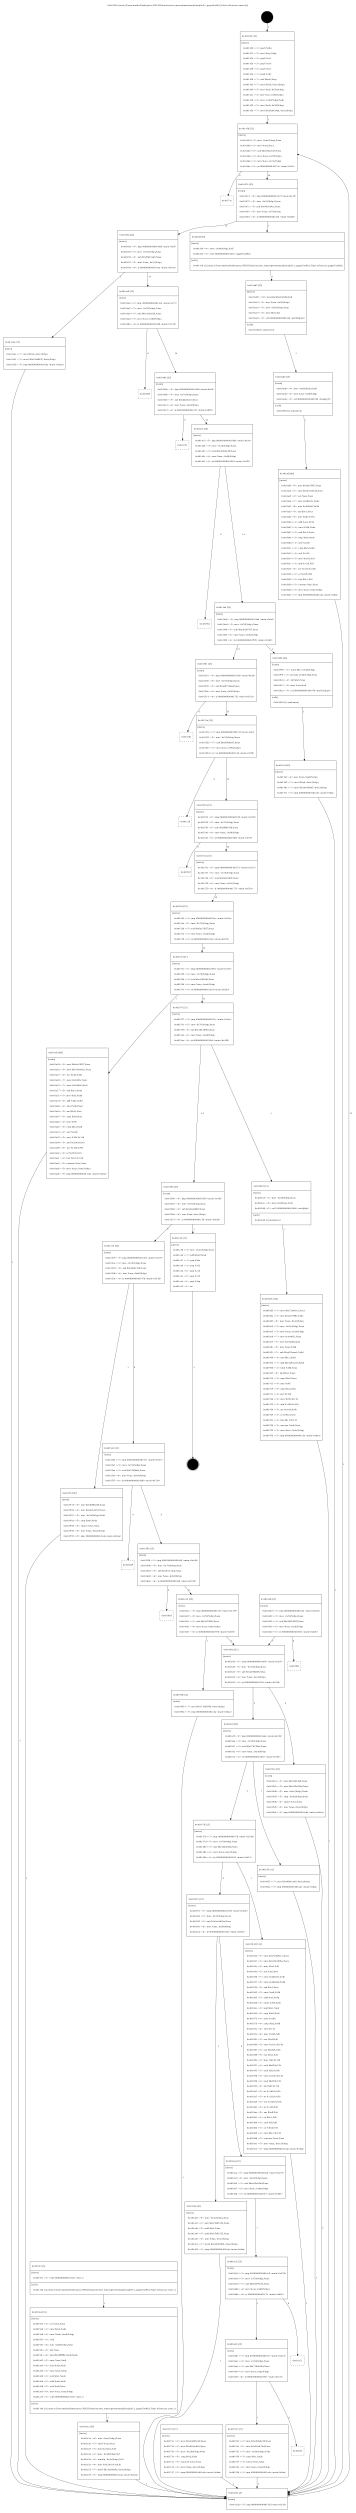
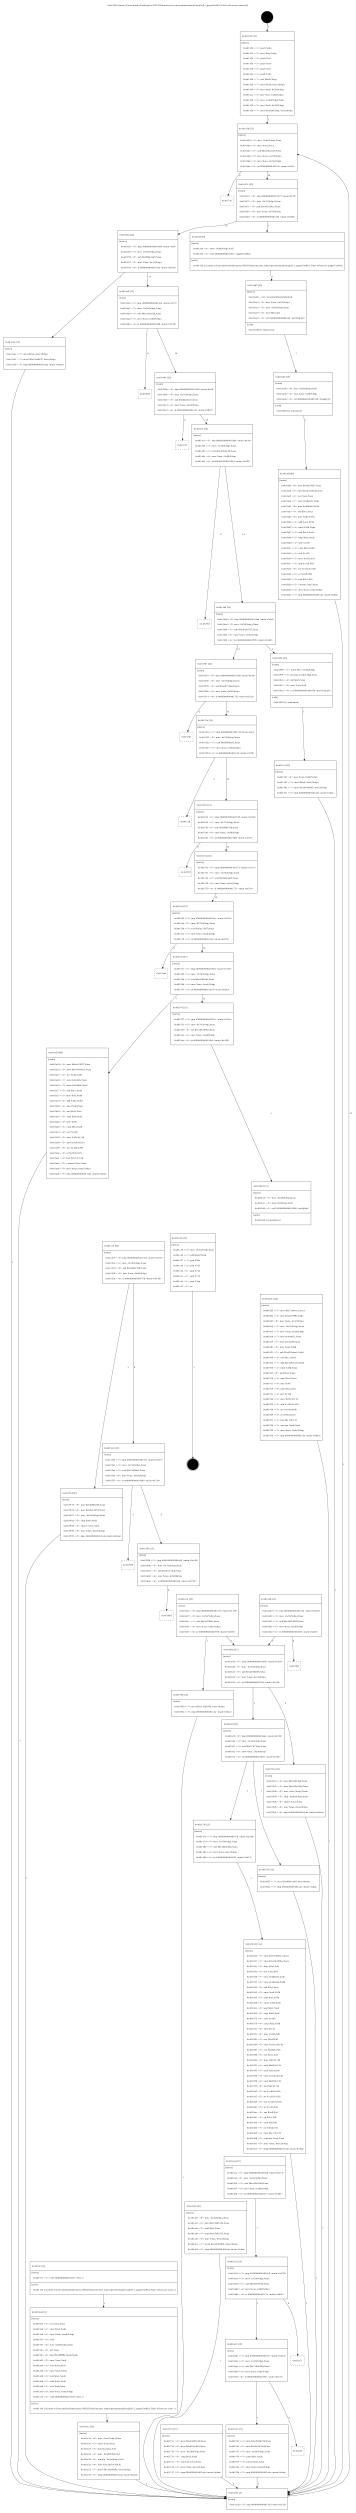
none -> (161, 973)
(193, 1203) -> none
(285, 1259) -> none
(188, 1589) -> none
(218, 1915) -> none
